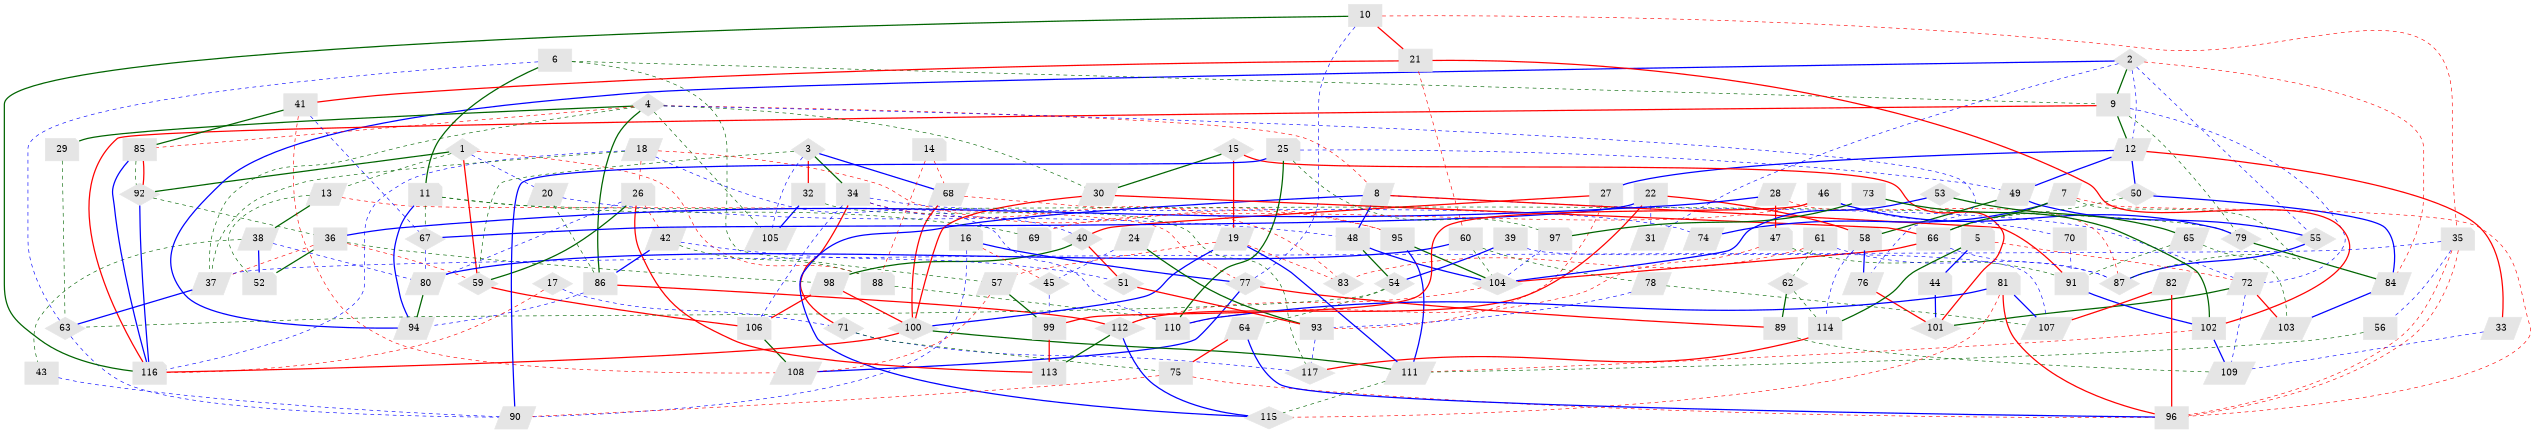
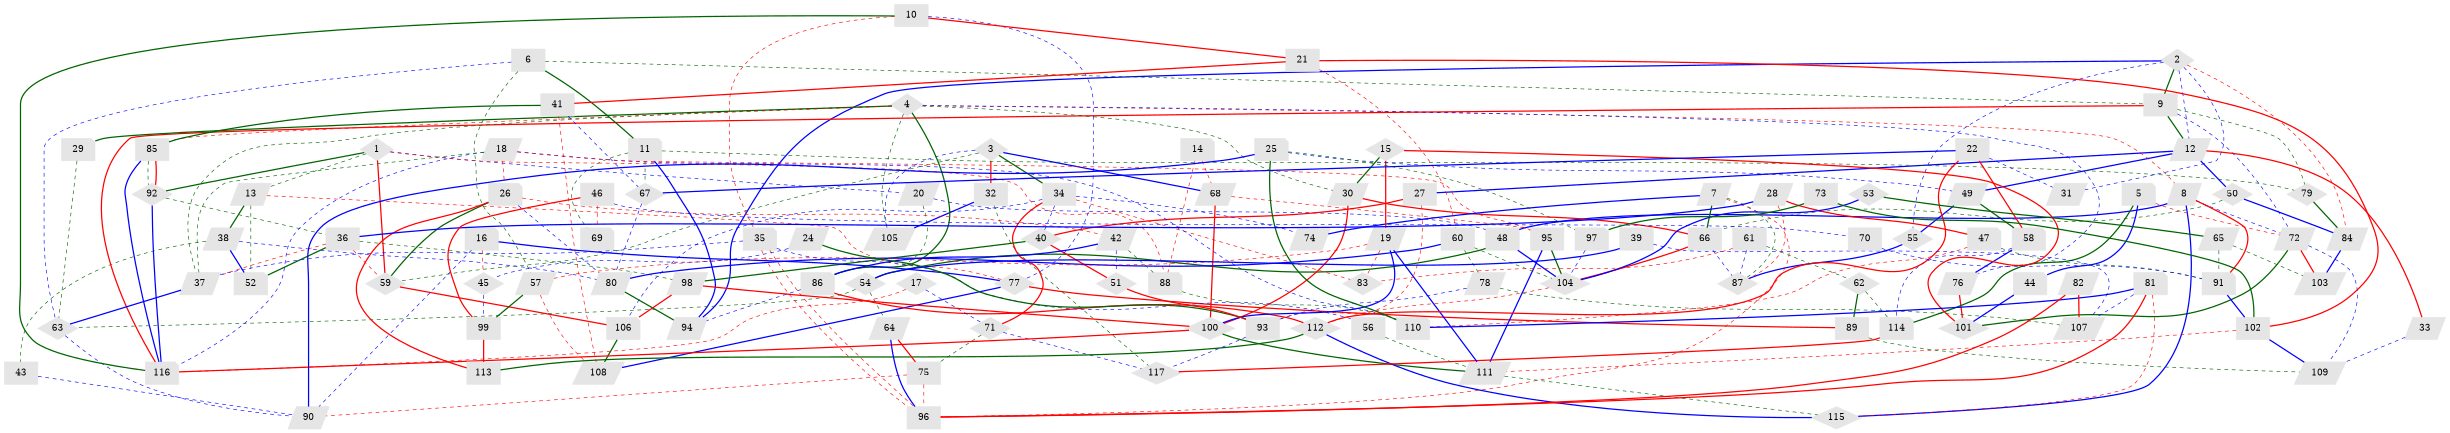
(2036, 218) -> none
(2025, 306) -> (2115, 306)
